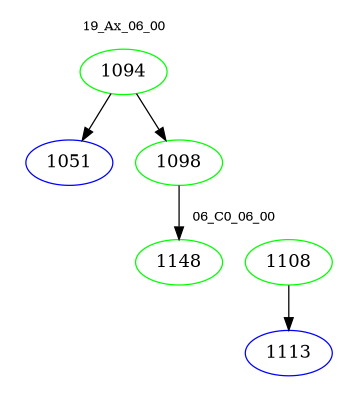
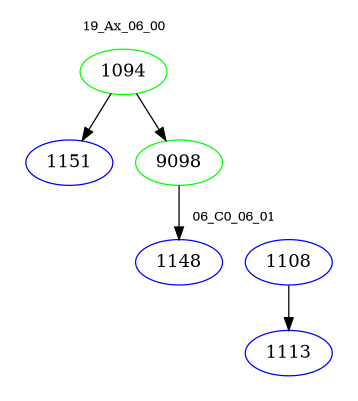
(69, 163) -> (69, 163)
(179, 163) -> (179, 163)
(234, 218) -> (234, 218)
(179, 262) -> (179, 262)
(289, 262) -> (289, 262)
